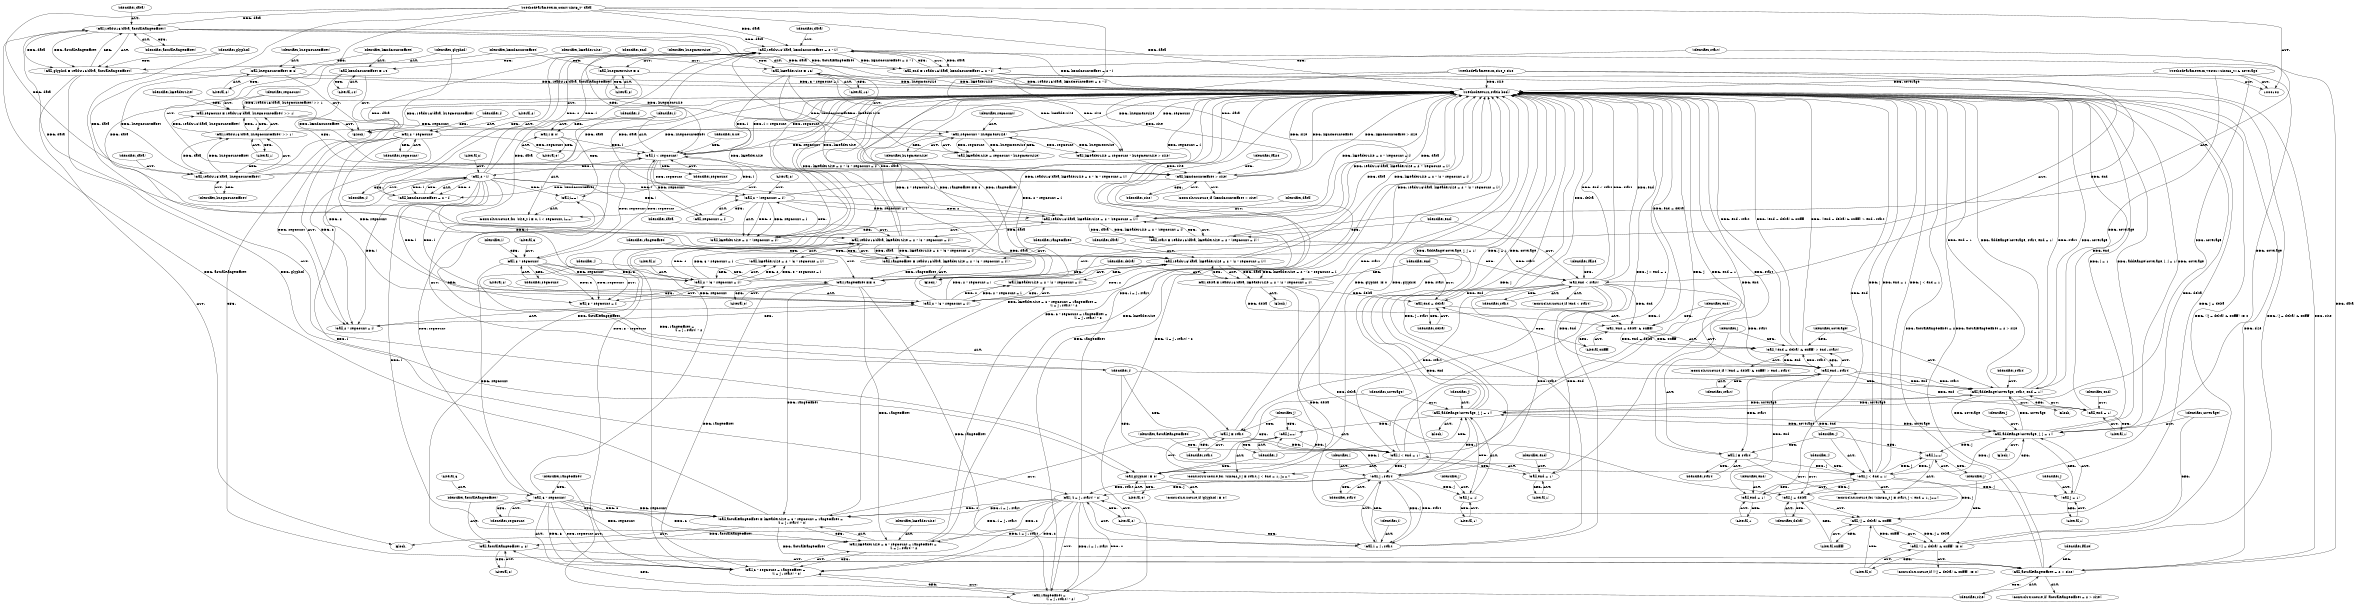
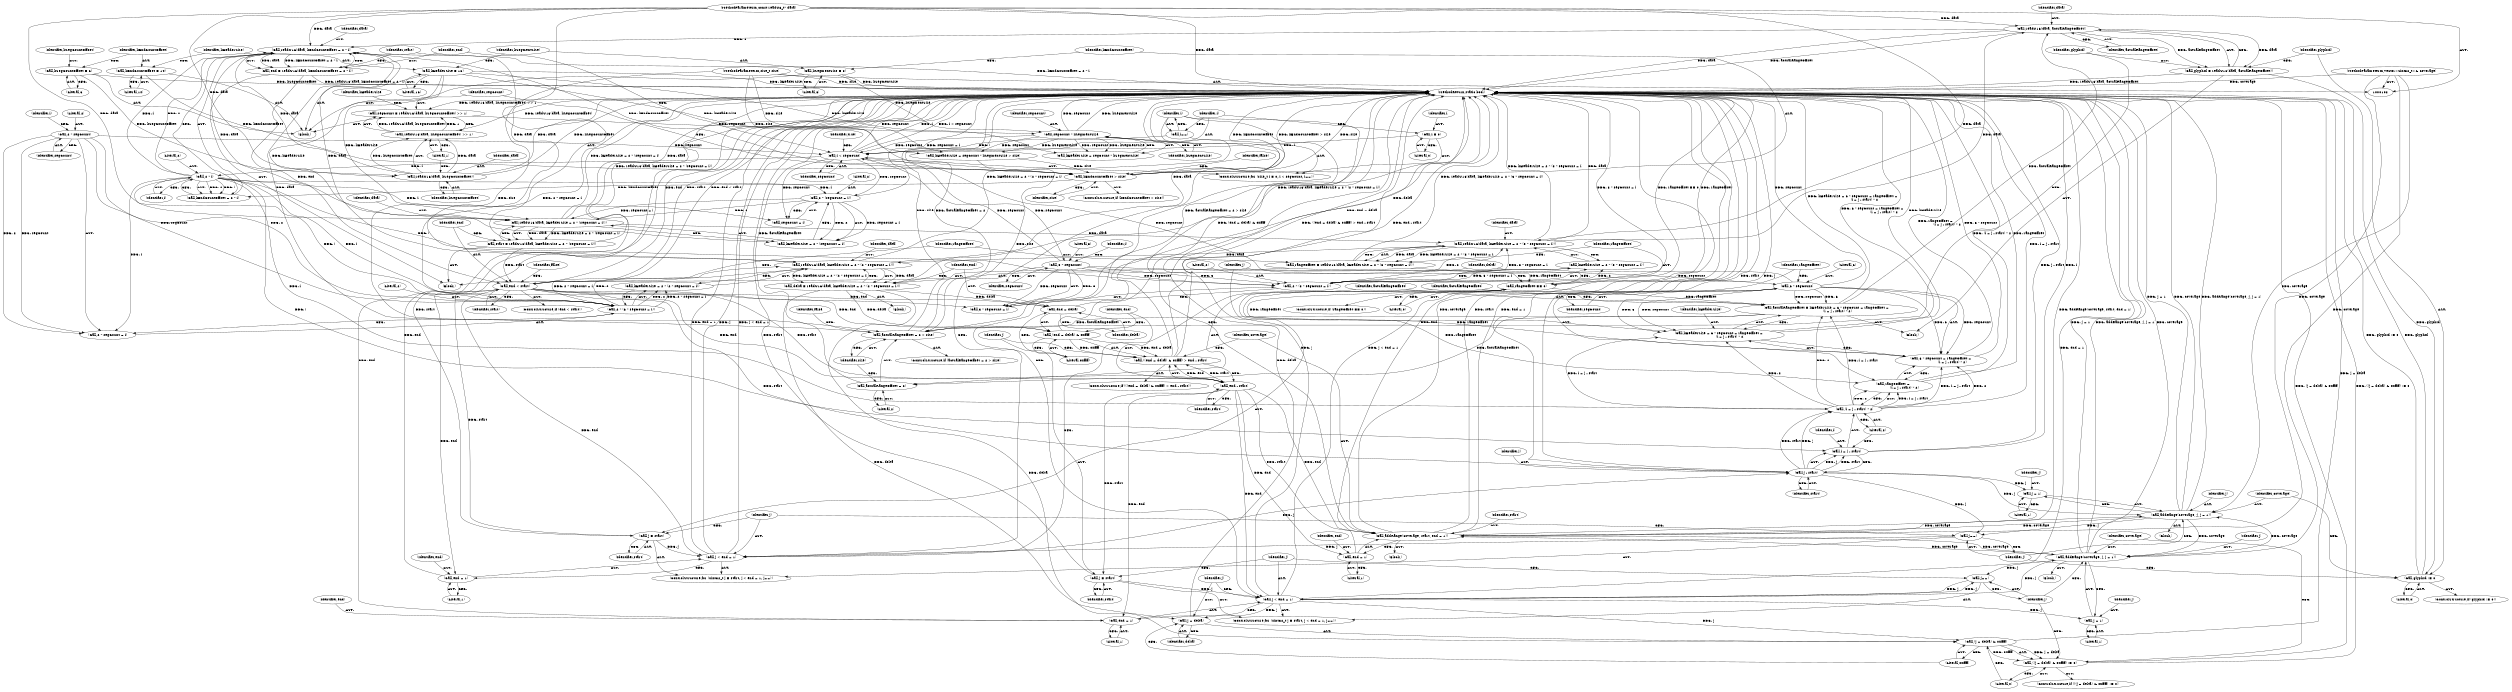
(557, 8) -> (759, 8)
(754, 39) -> (740, 39)
(819, 82) -> (297, 82)
(523, 188) -> none
none -> (1021, 226)
none -> (1331, 310)
none -> (1872, 398)
